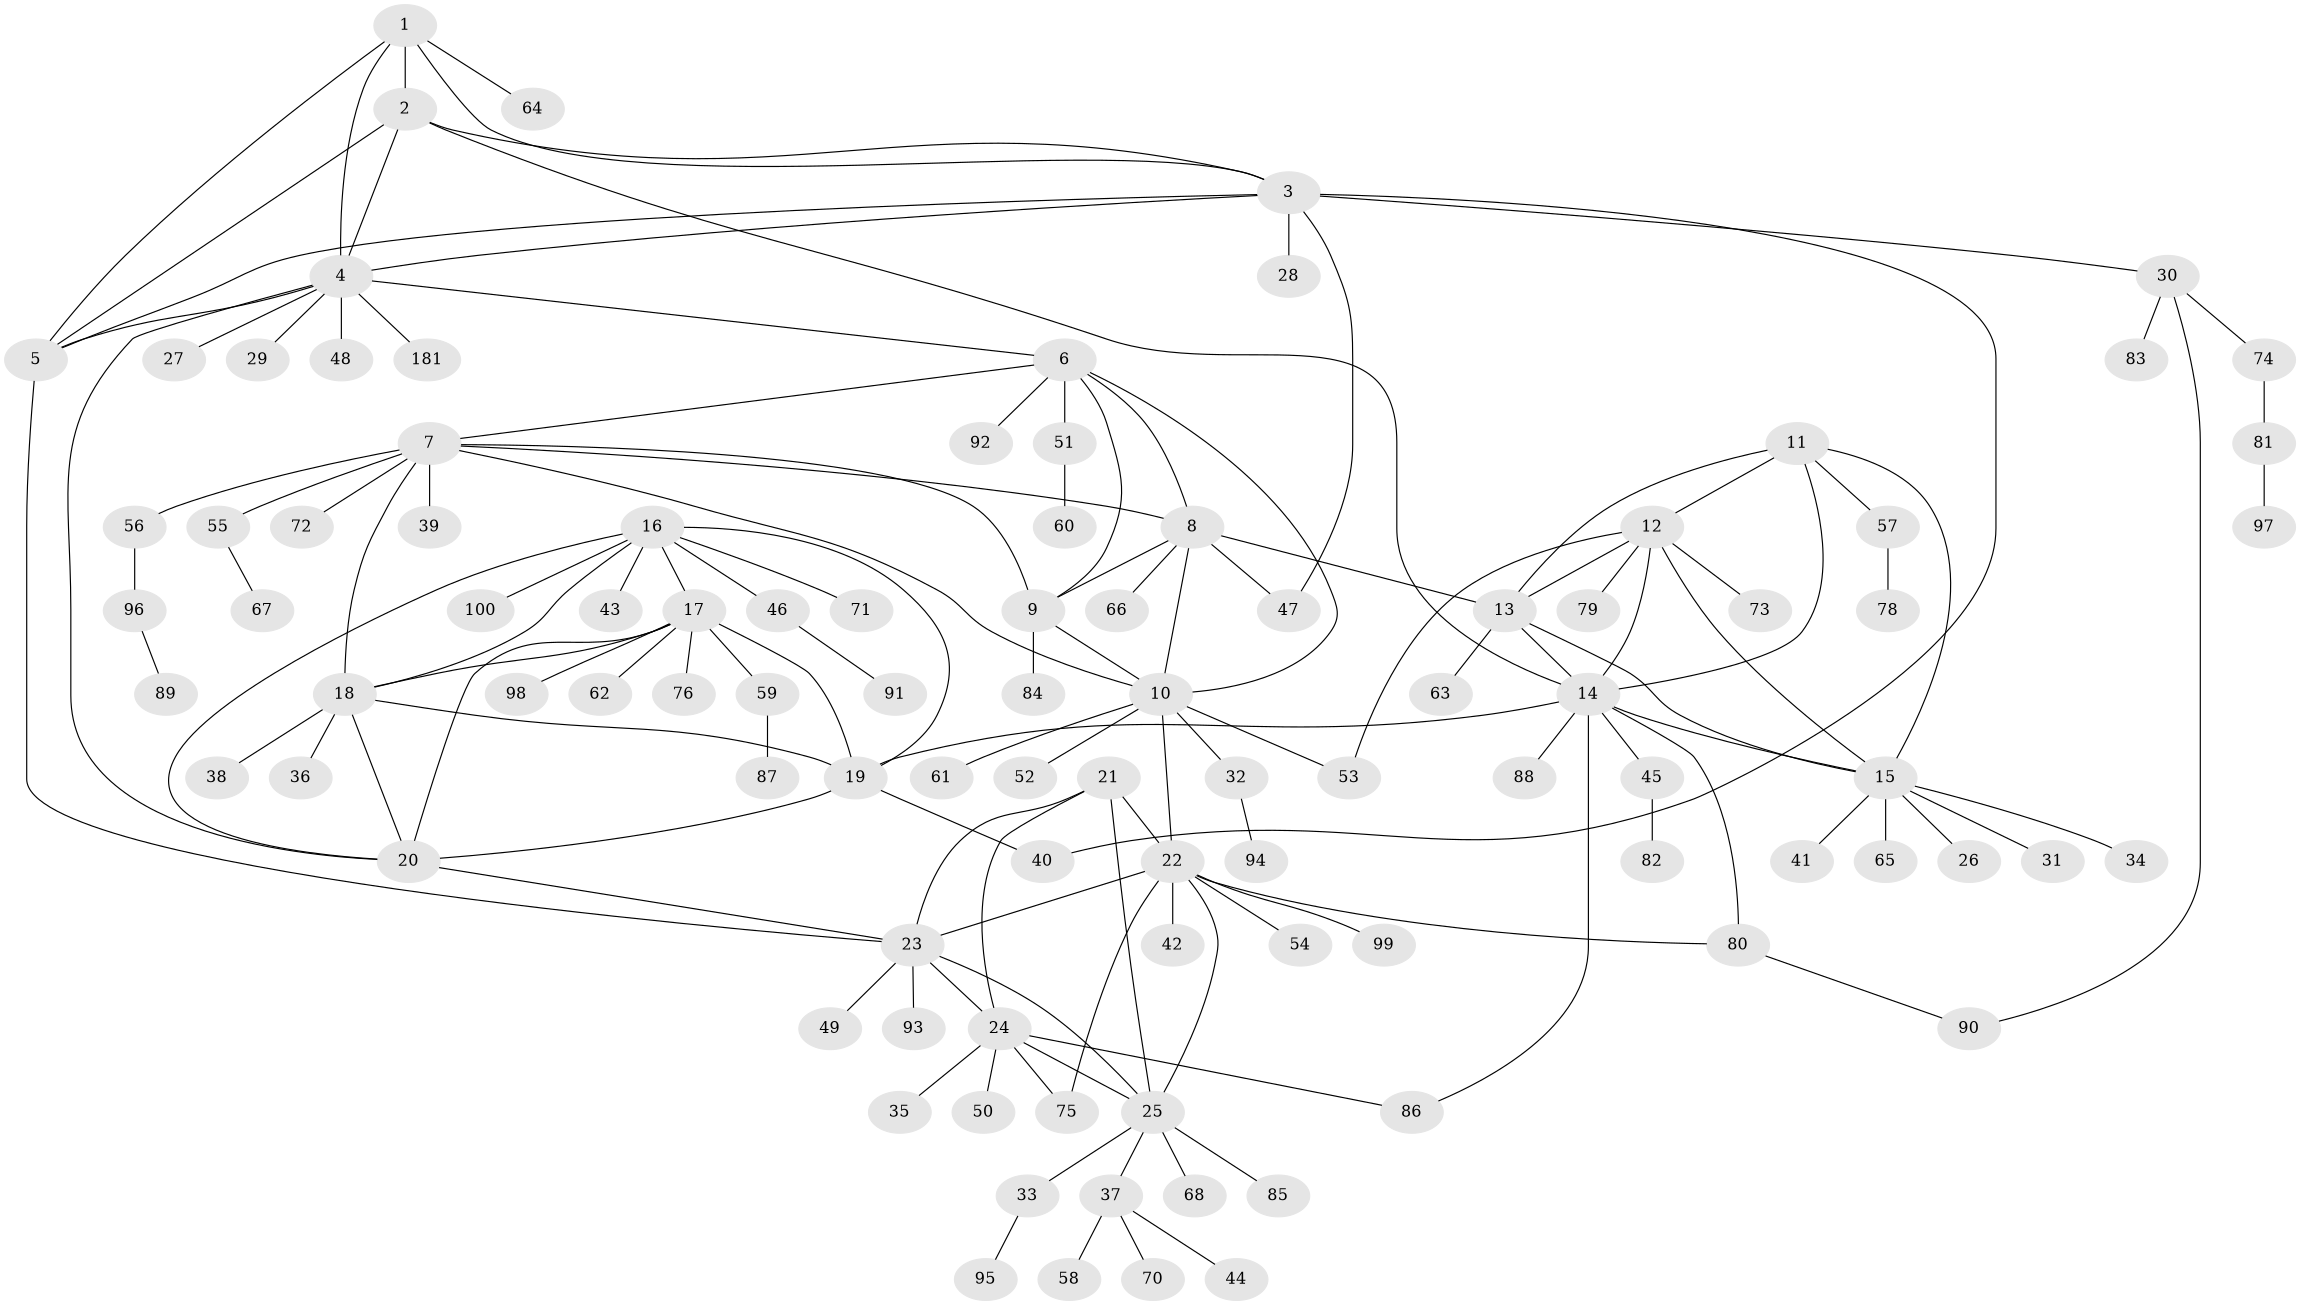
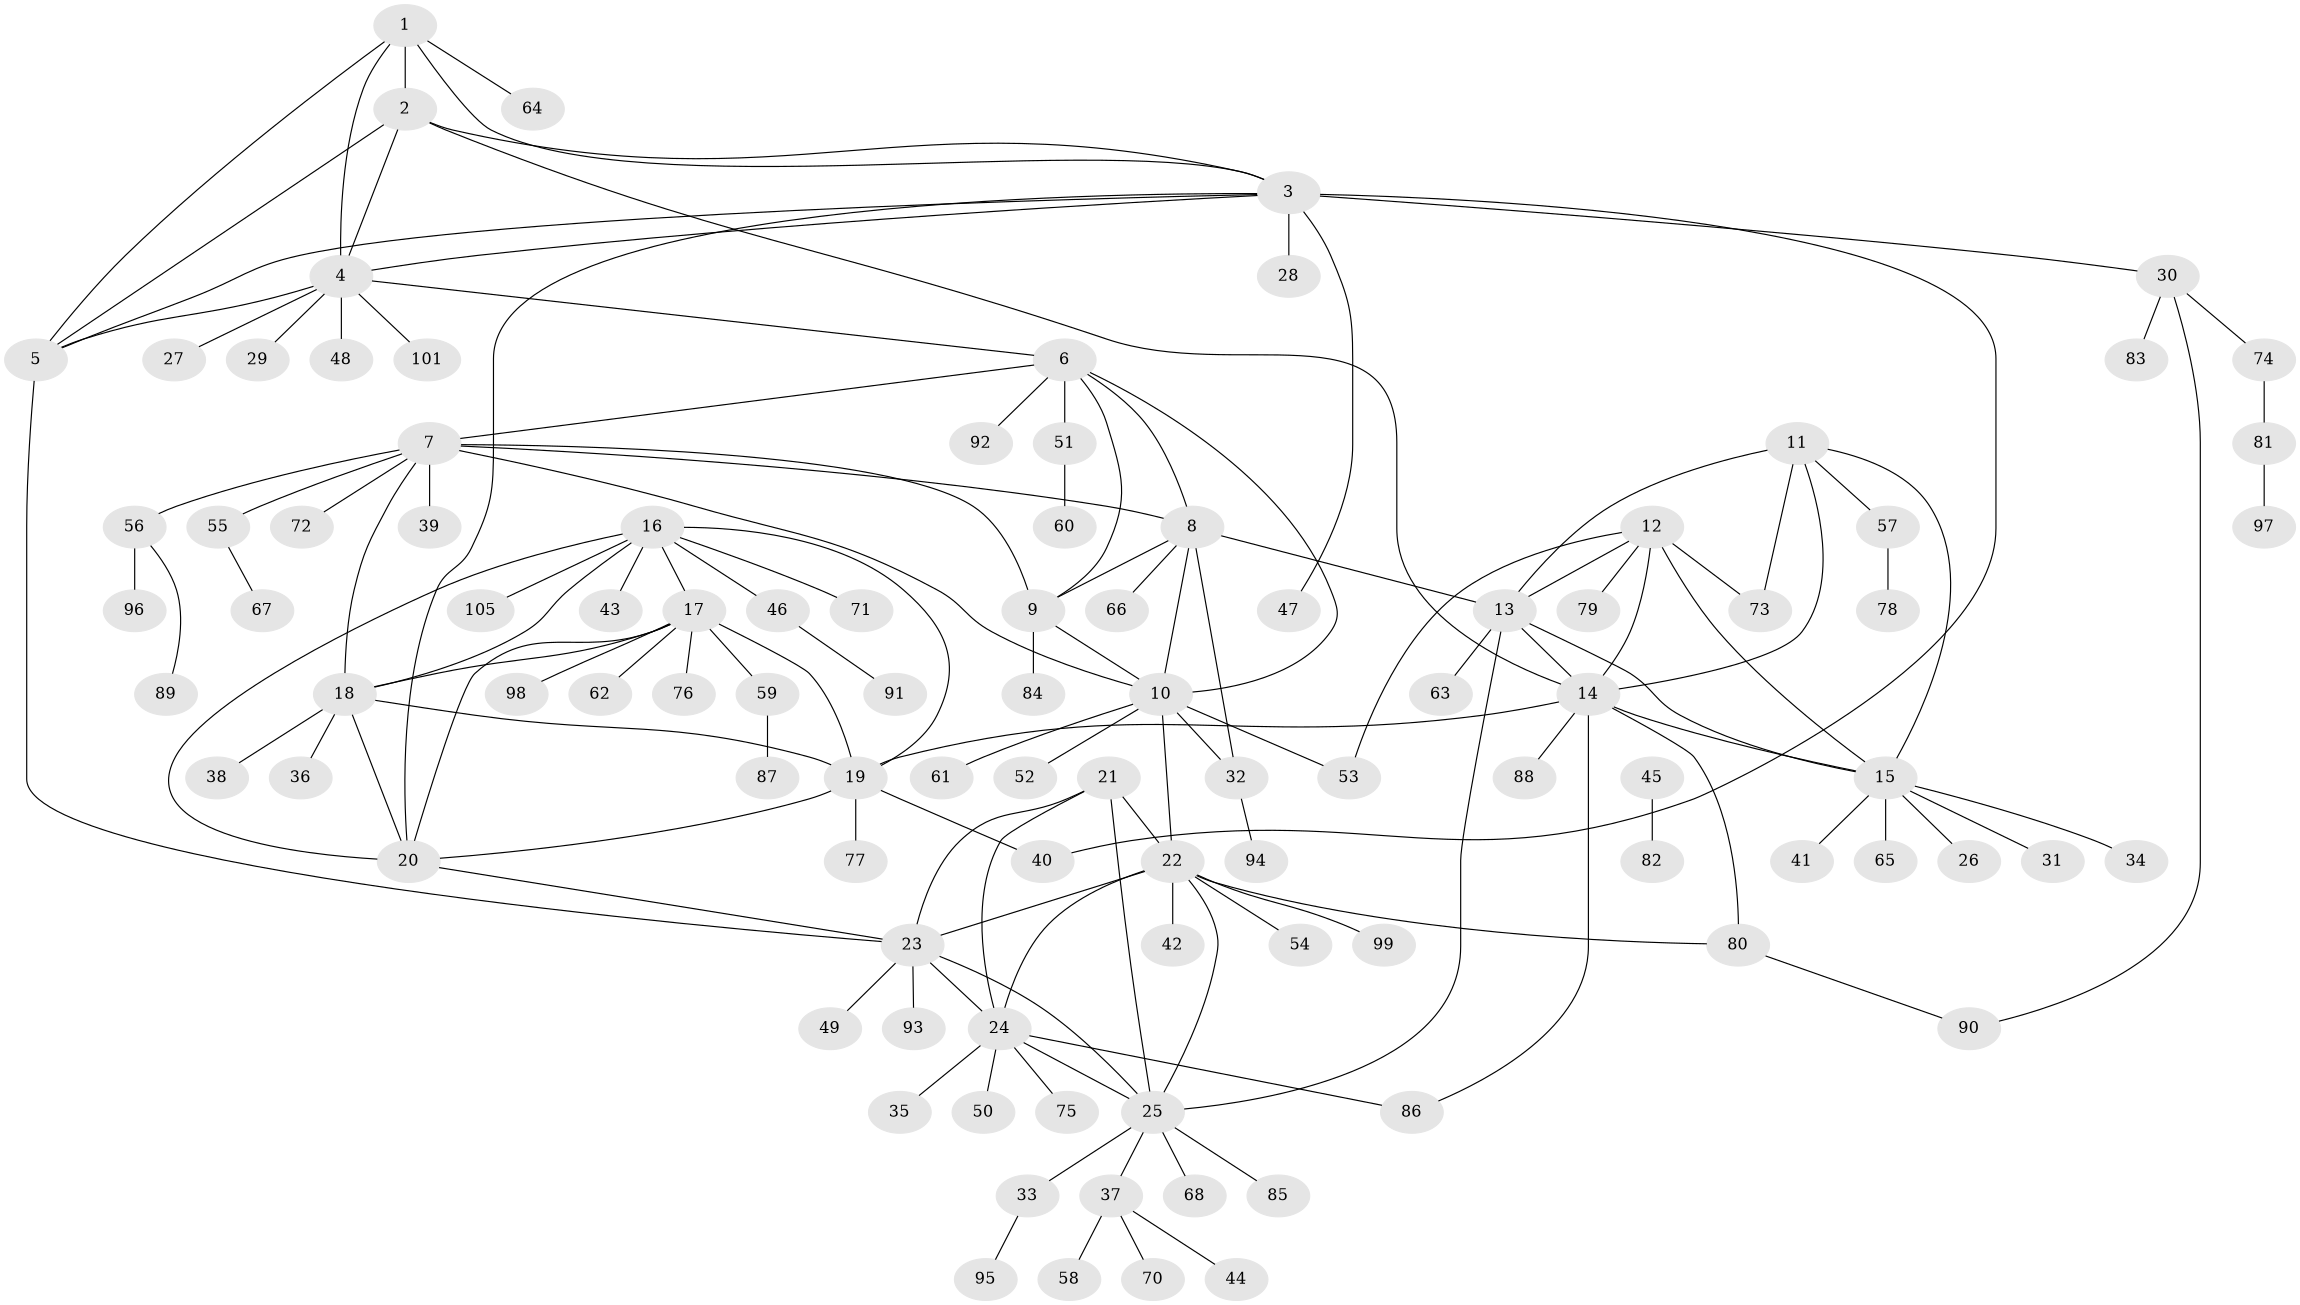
(427, 360) -> (427, 360)
(1725, 485) -> (1779, 527)
(1241, 569) -> (1215, 653)
(71, 604) -> (605, 262)
(481, 611) -> (481, 611)
(150, 652) -> (180, 606)
(1620, 736) -> none
none -> (856, 862)
none -> (1458, 961)
(1106, 982) -> (1054, 919)
